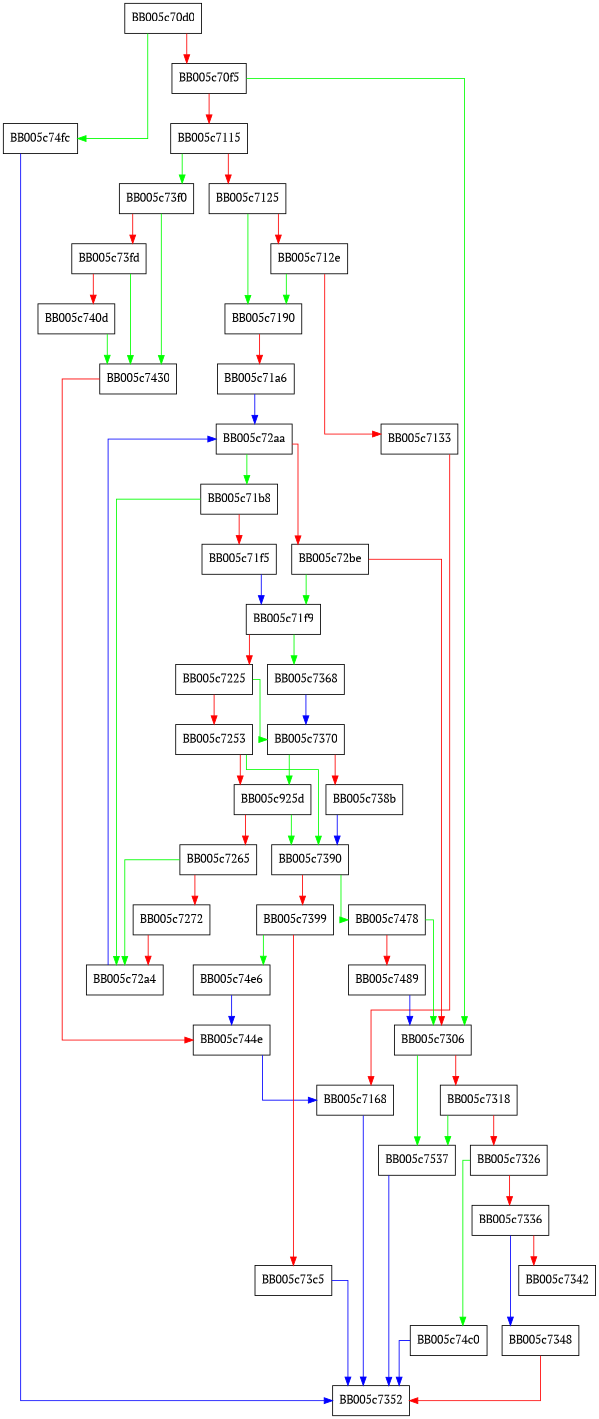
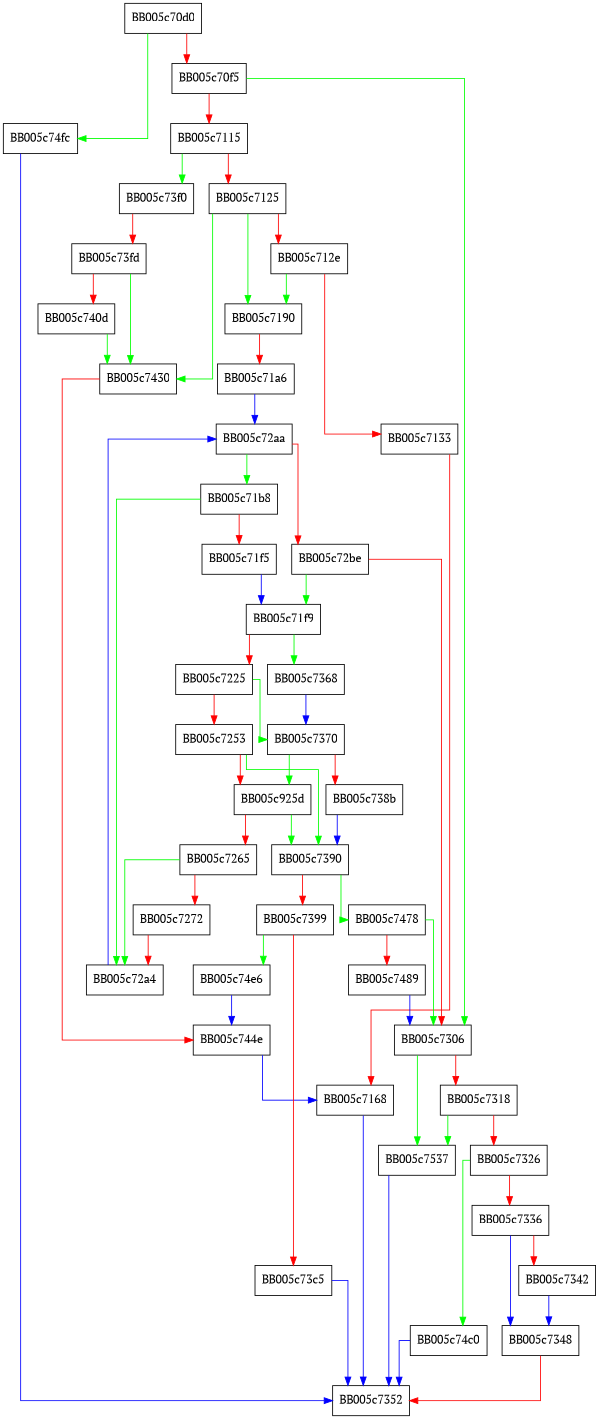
(161, 285) -> (213, 310)
none -> (549, 1306)
